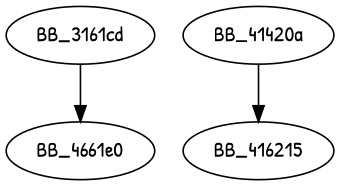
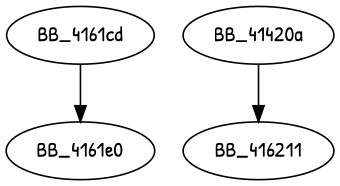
(80, 35) -> (80, 35)
(80, 151) -> (80, 151)
(259, 151) -> (259, 151)
